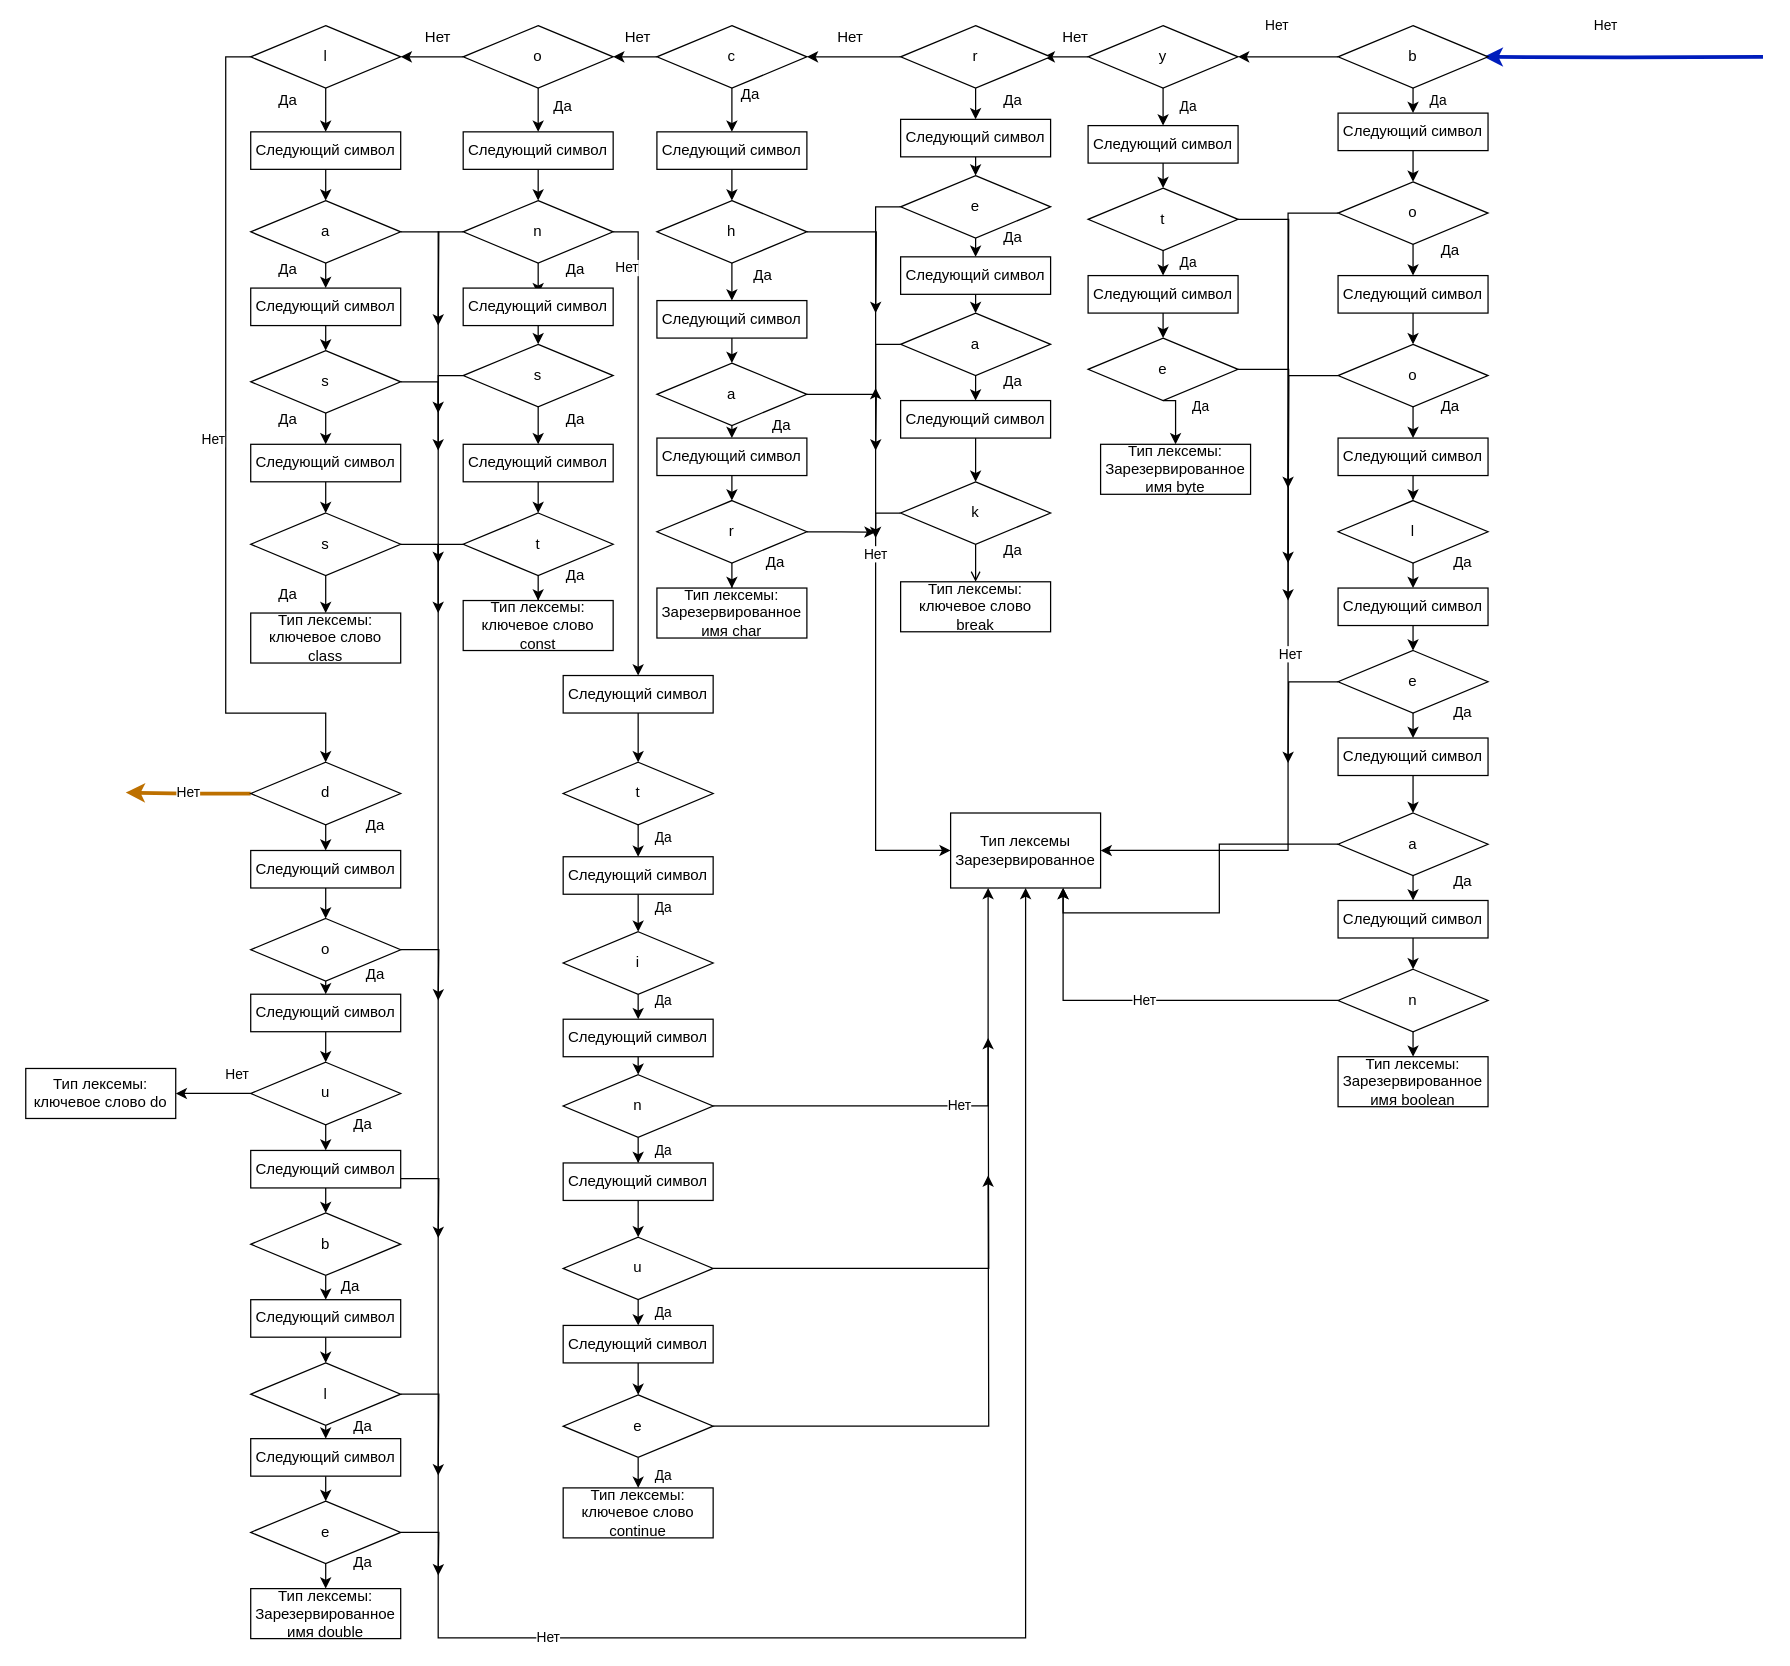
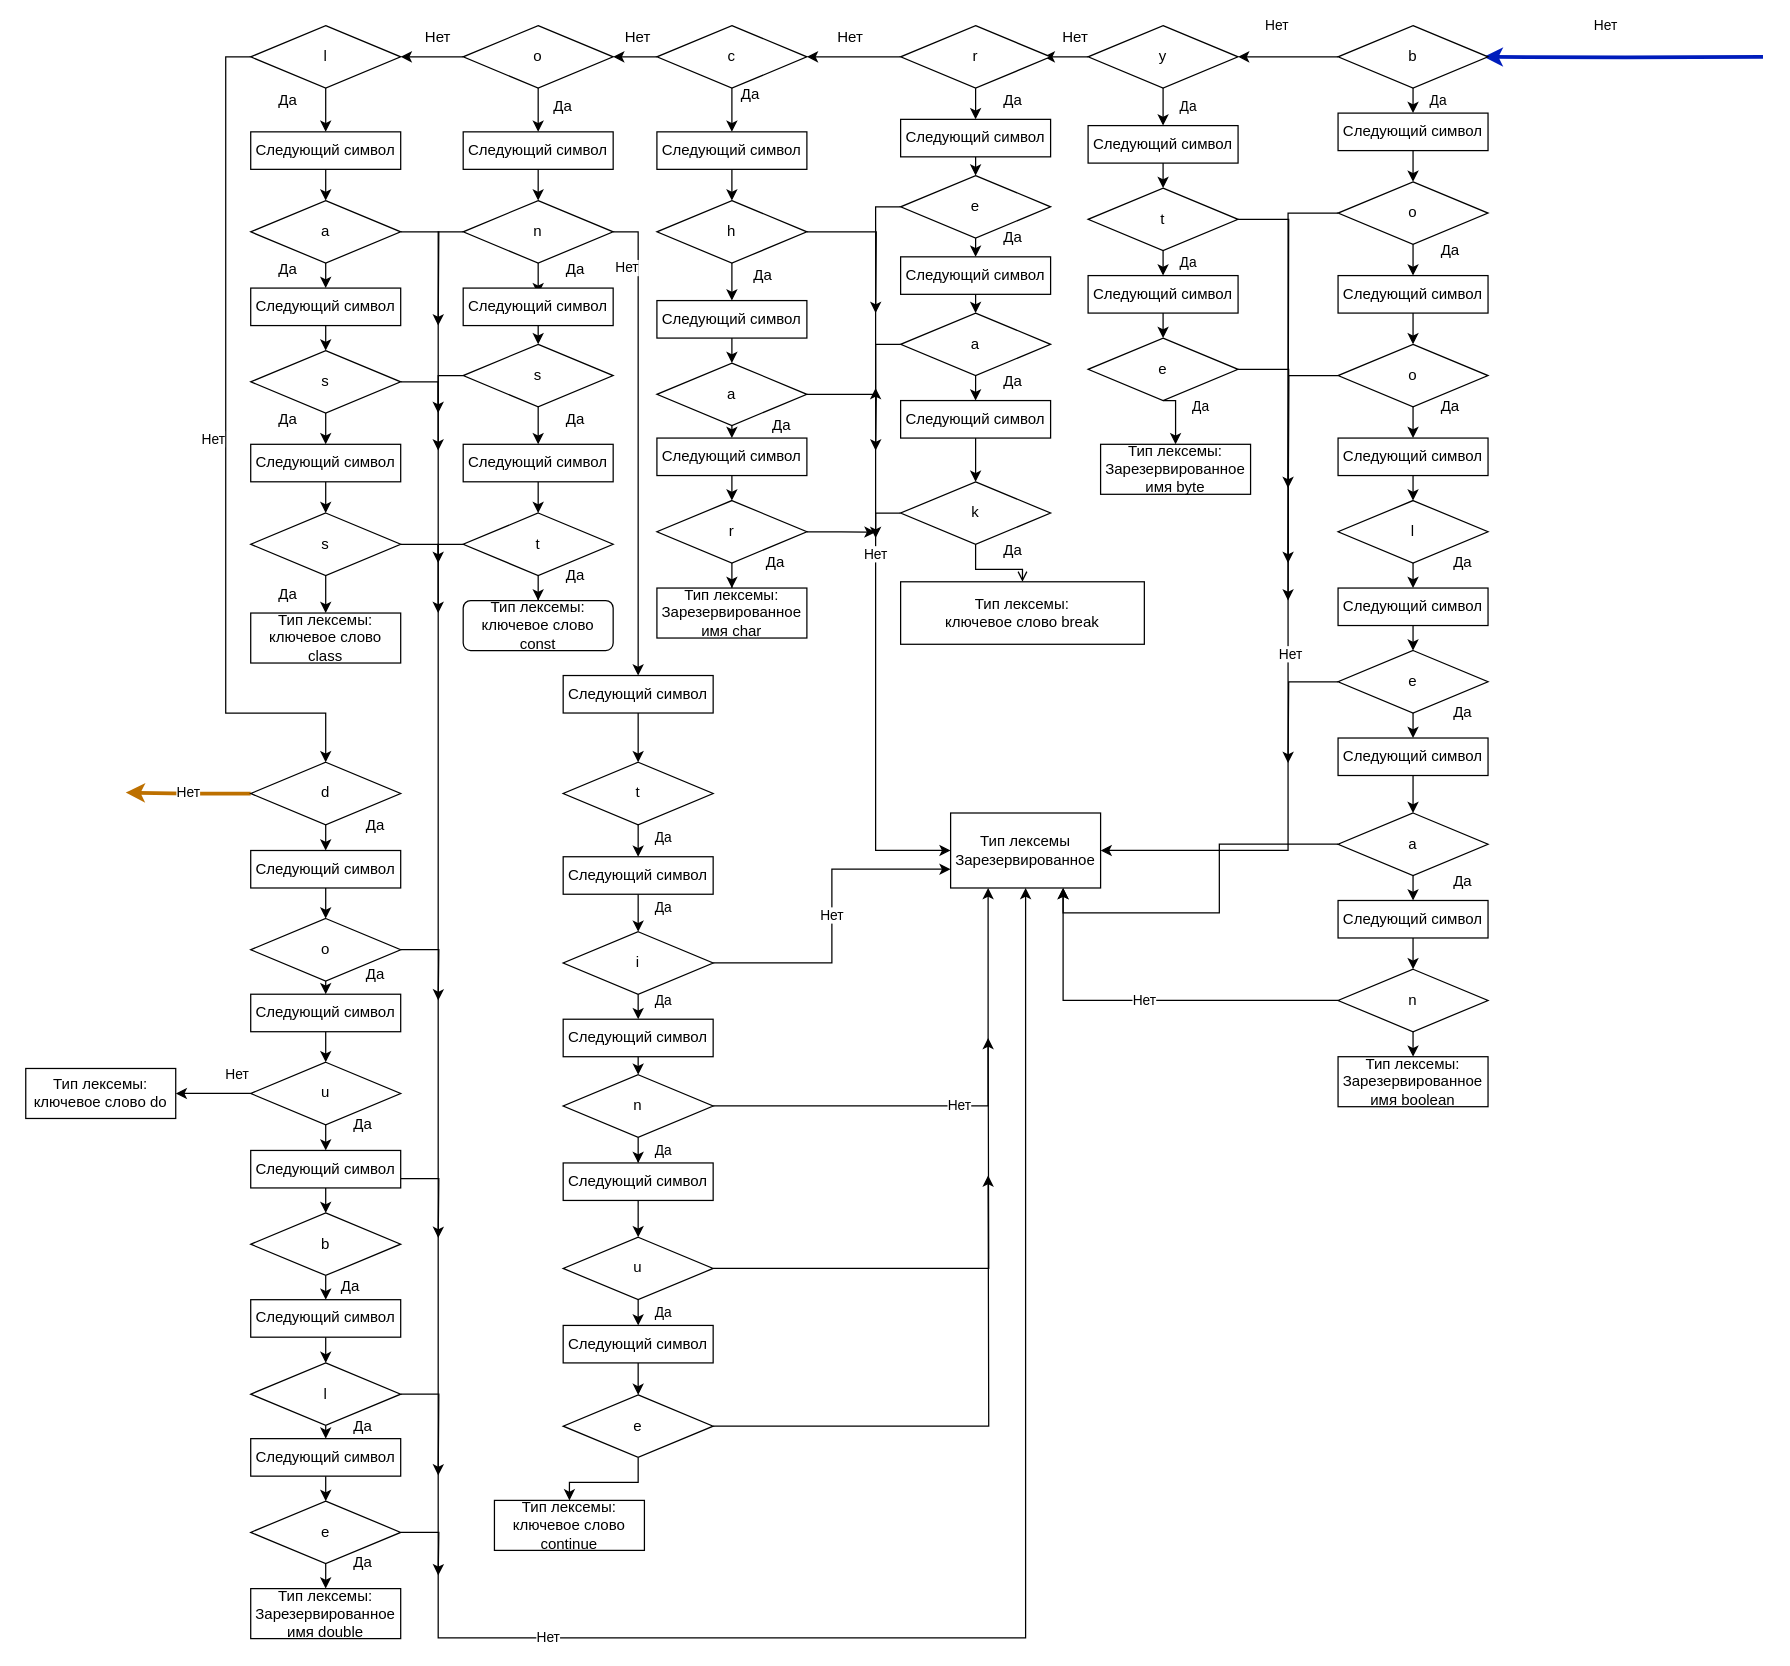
(976, 607) -> (1023, 613)
(538, 626) -> (538, 626)
none -> (832, 921)
(638, 1513) -> (569, 1526)
